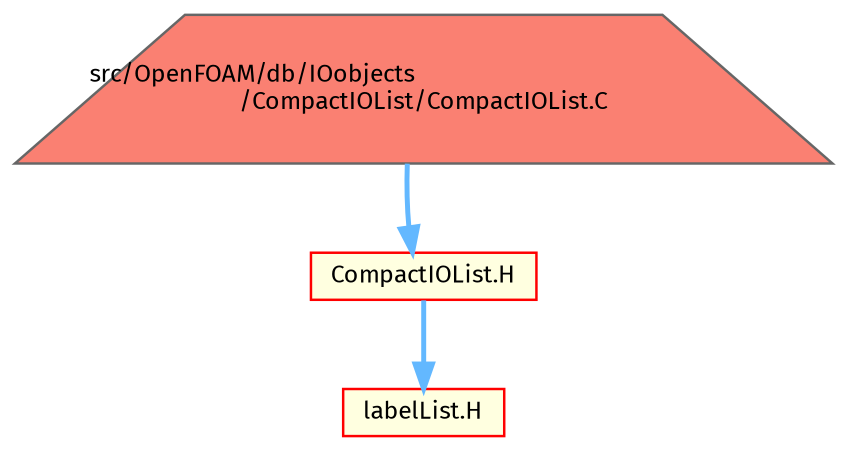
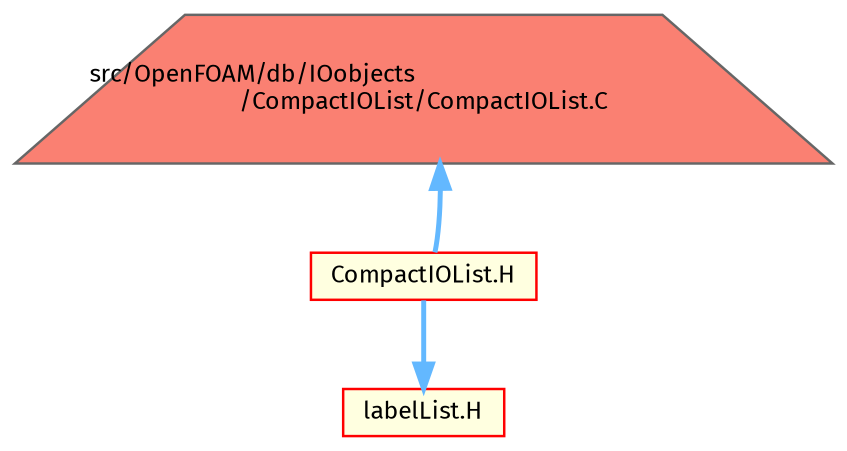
(407, 195) -> (439, 221)
